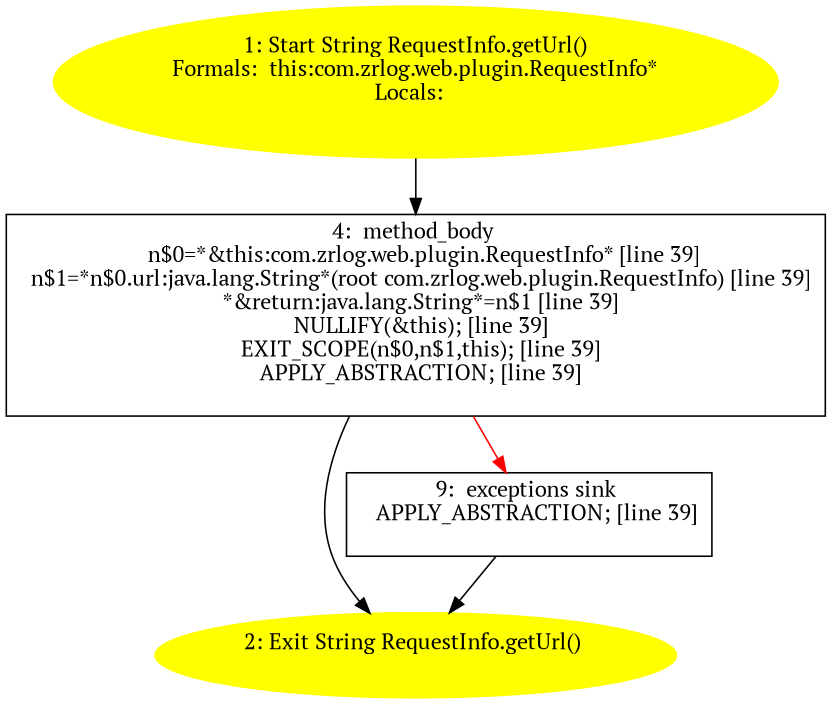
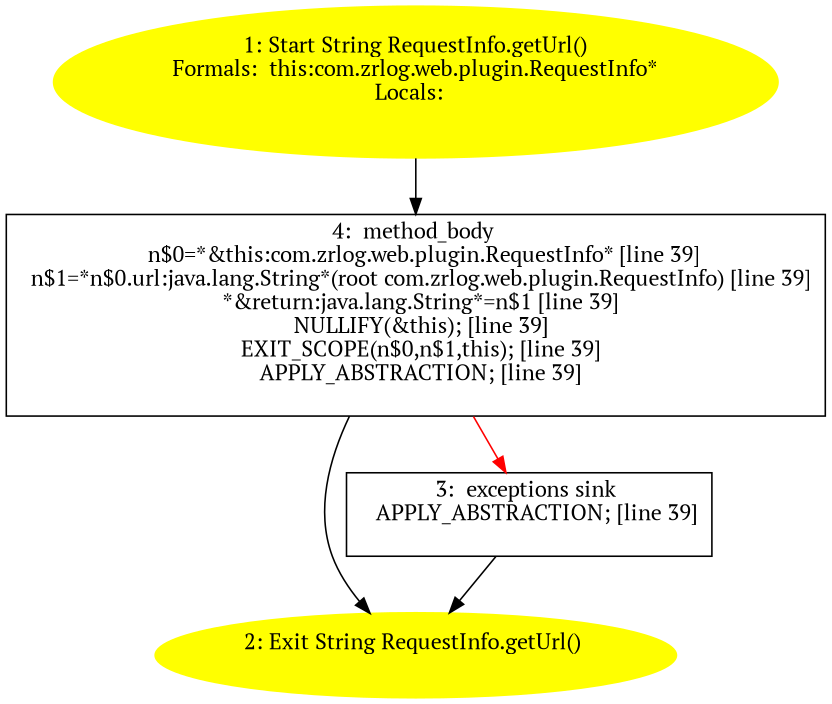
(529, 515) -> (529, 515)
